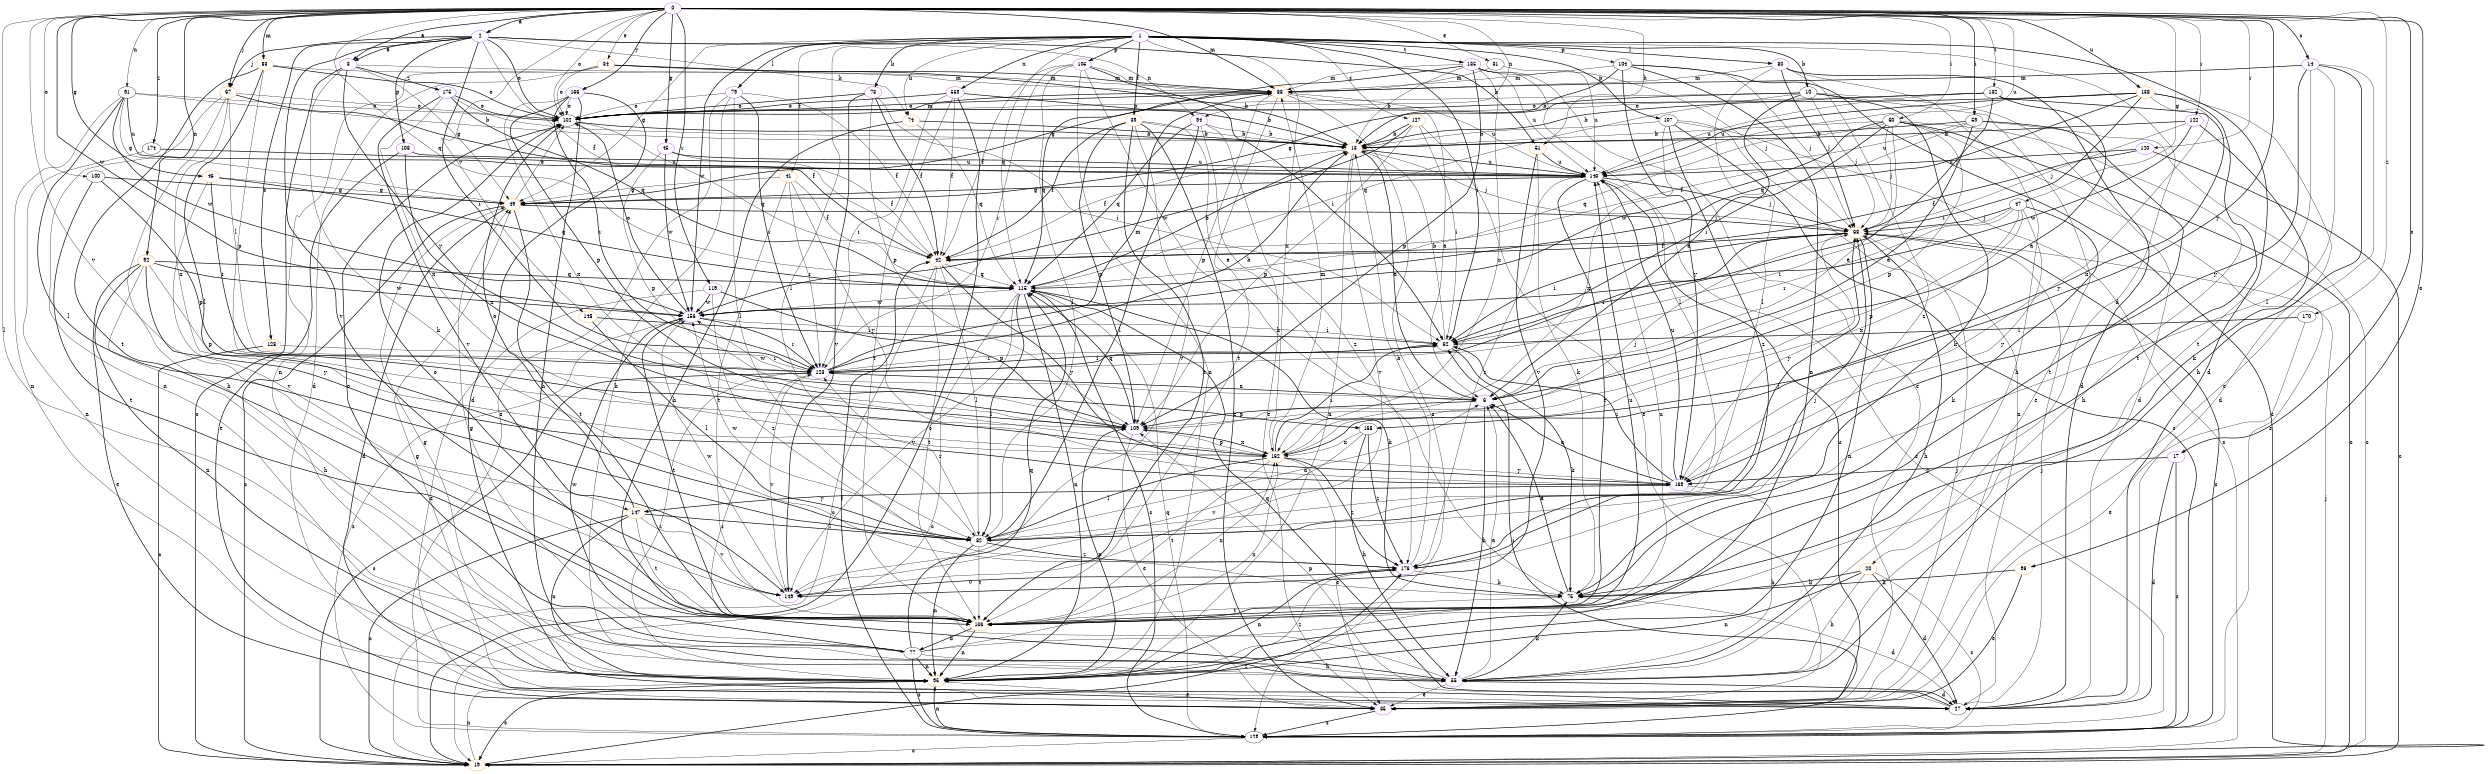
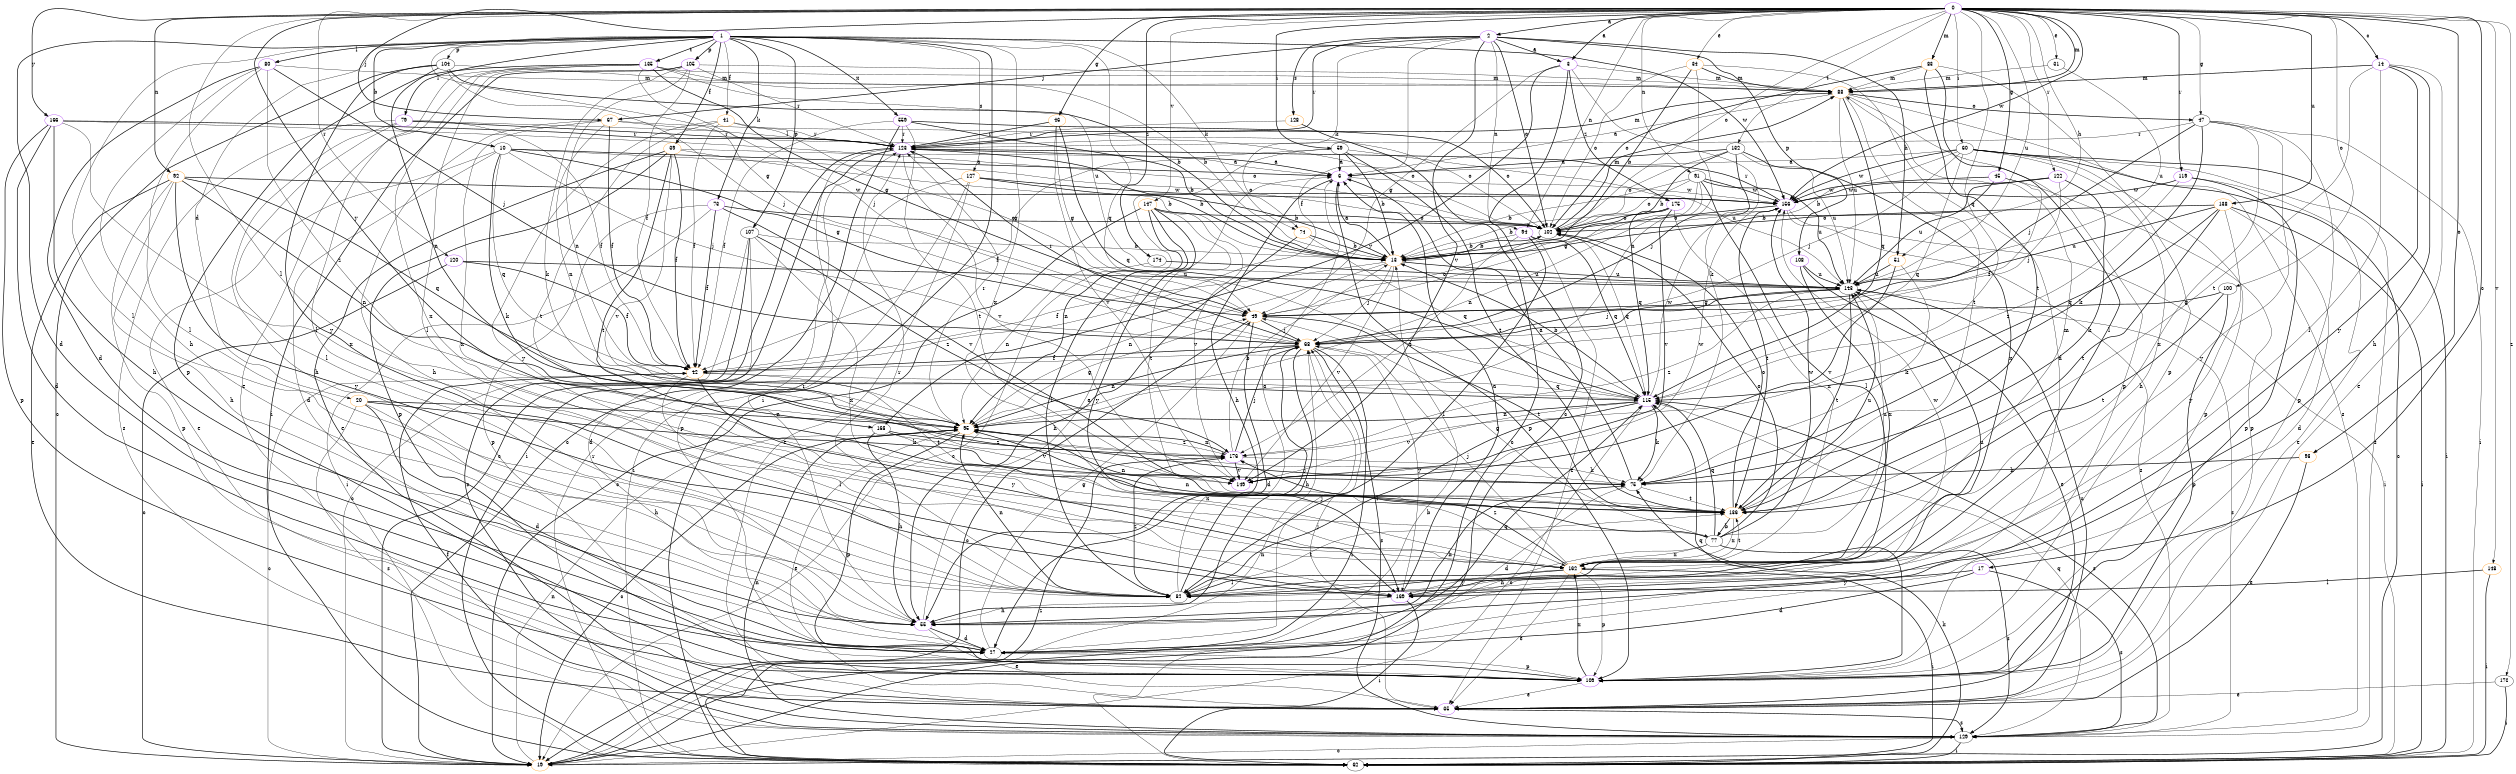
(908, 104) -> (2019, 112)
(2019, 415) -> (591, 443)
(1159, 491) -> (1089, 417)
(2326, 499) -> (1263, 555)
